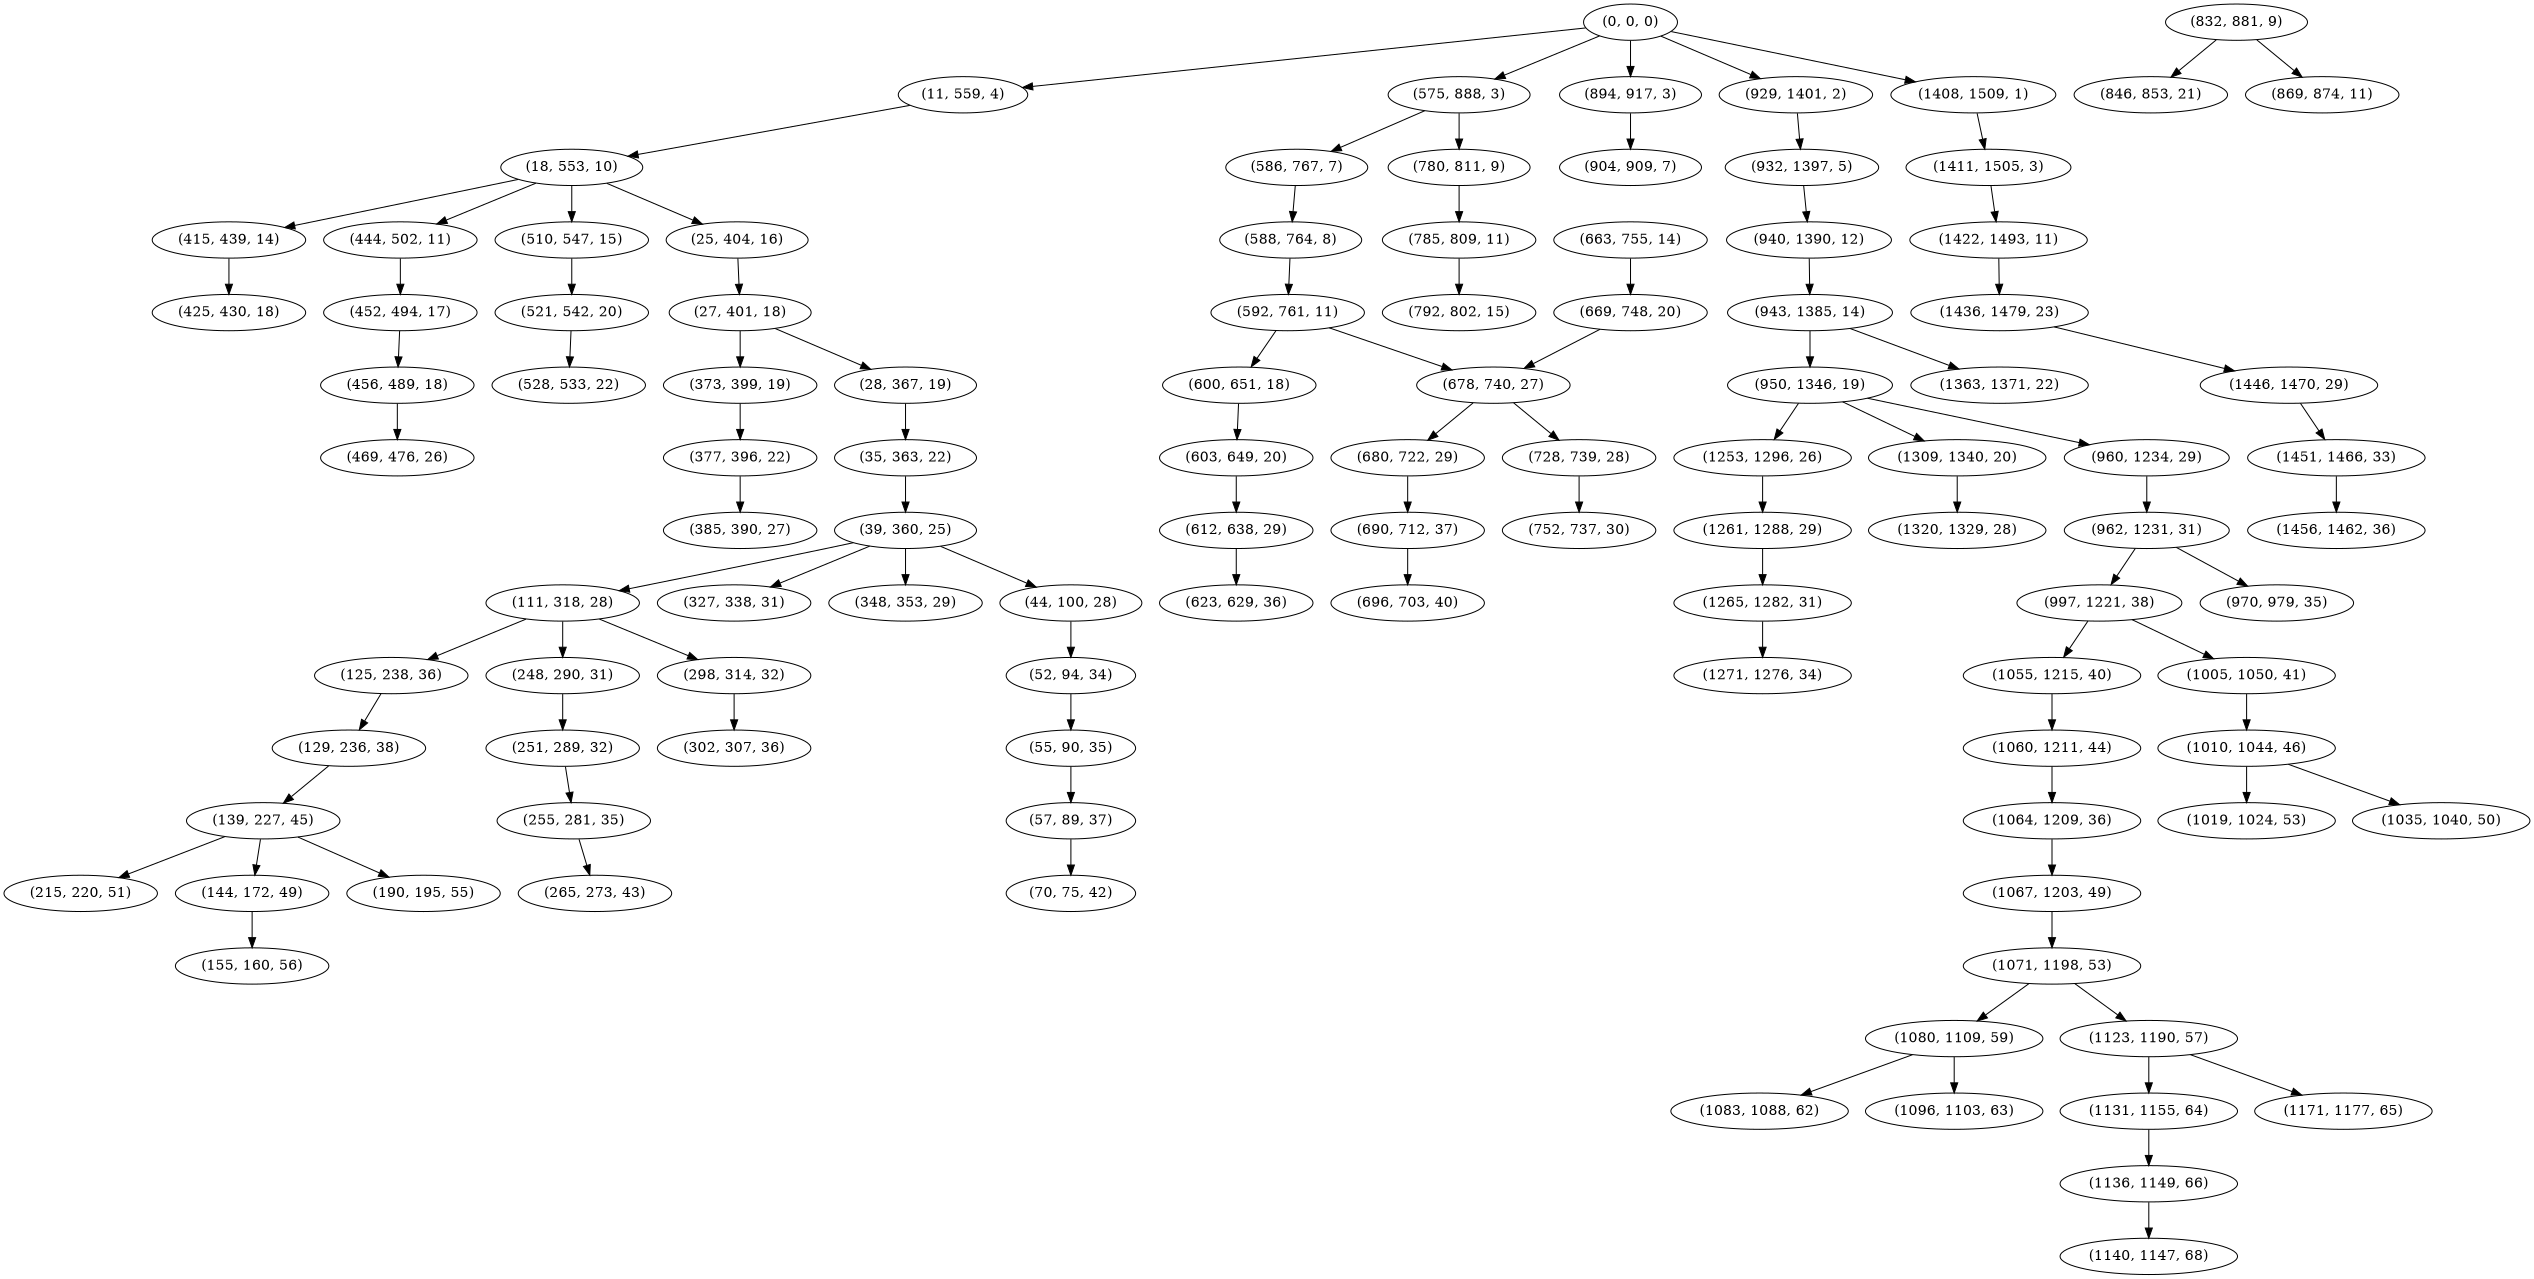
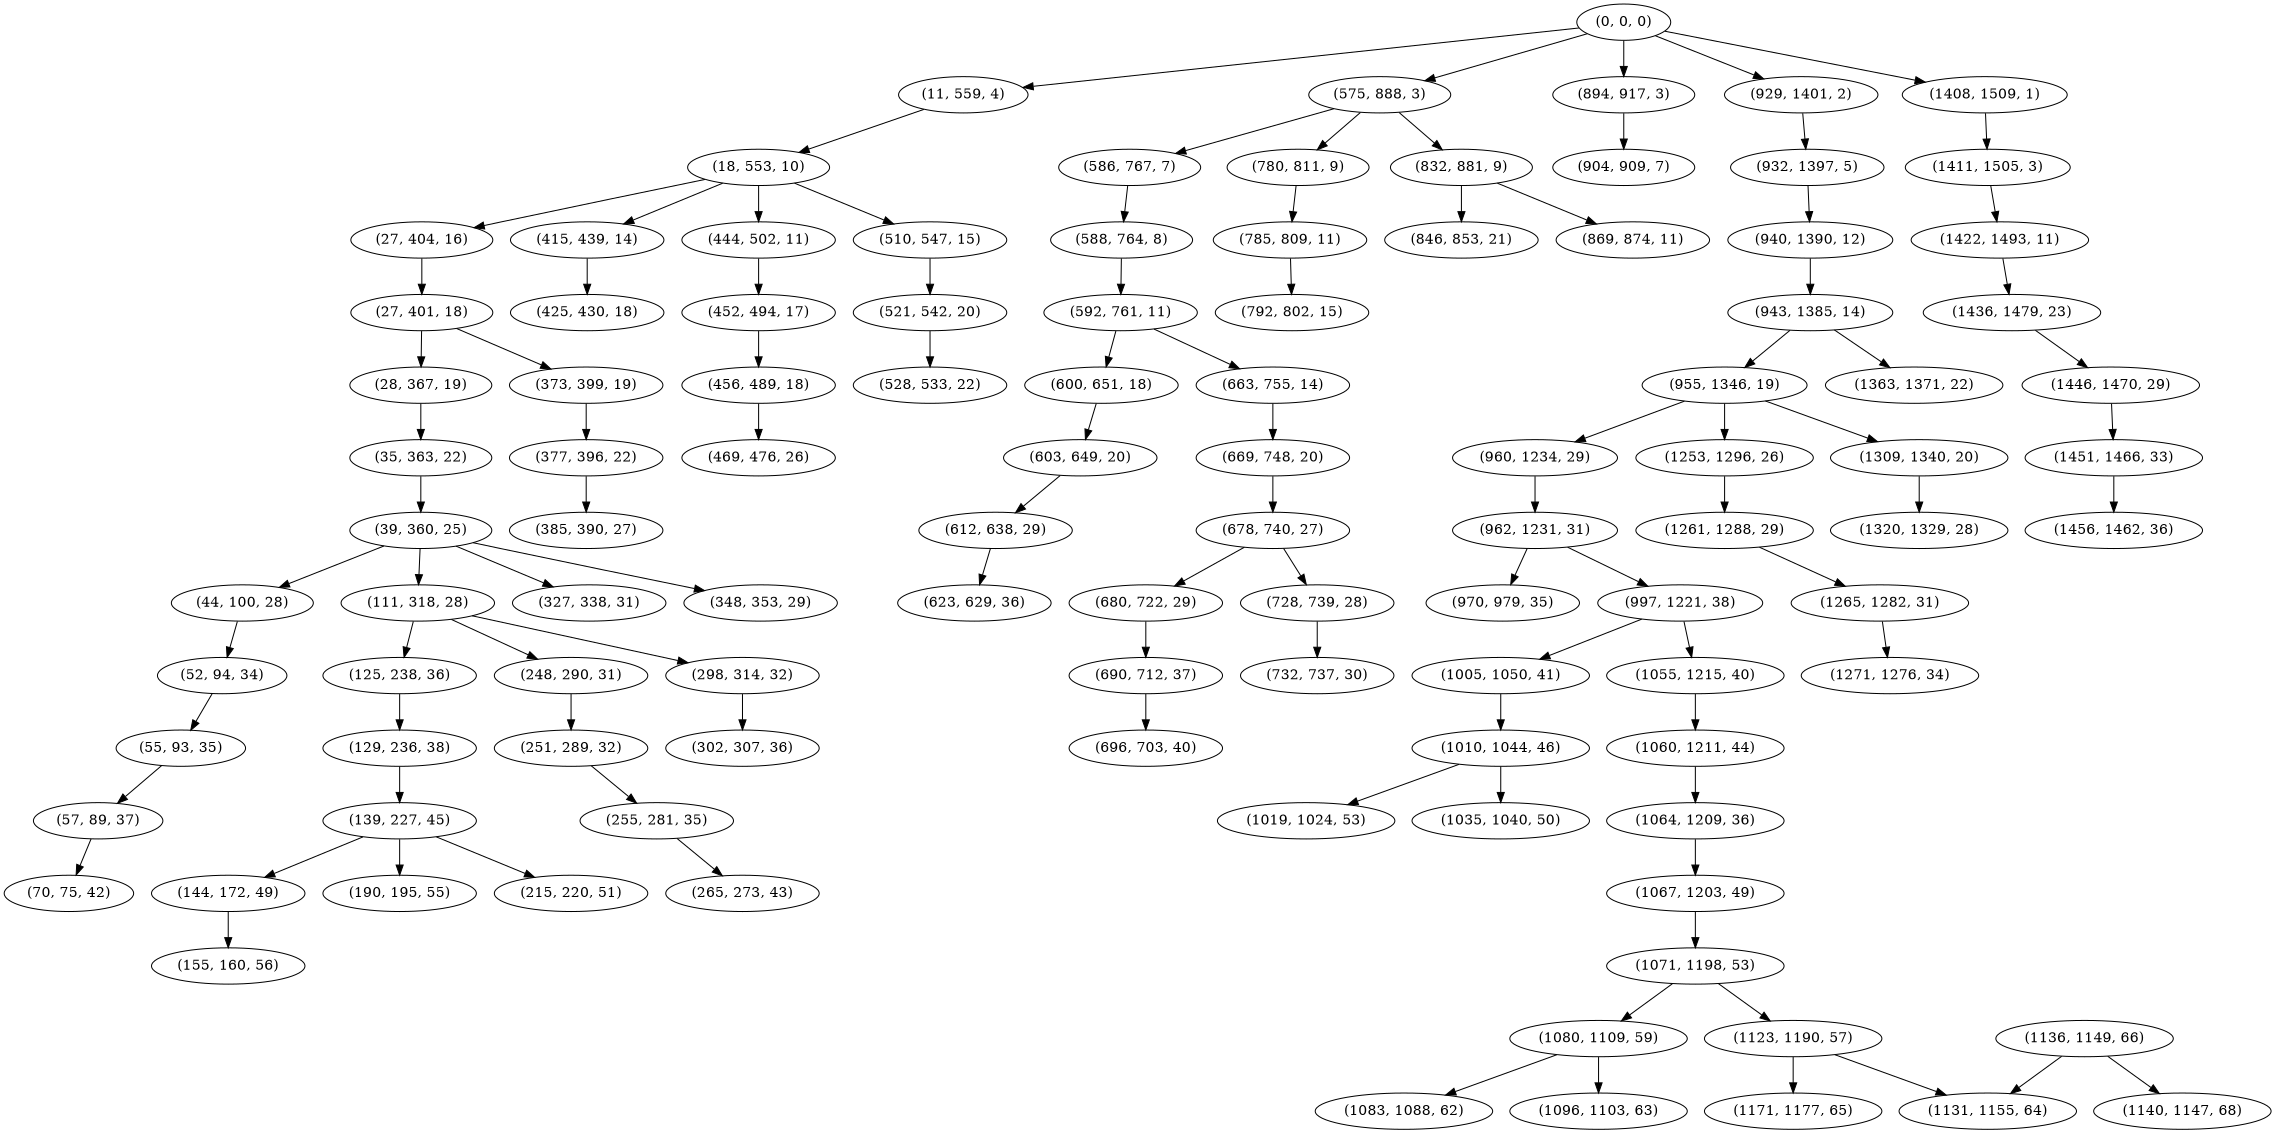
none -> (1417, 128)
(737, 240) -> (422, 240)
(1386, 347) -> (1192, 347)
(1810, 385) -> (1725, 385)
(1579, 530) -> (1317, 676)
(1071, 748) -> (181, 748)
(2149, 1143) -> (2040, 1072)
